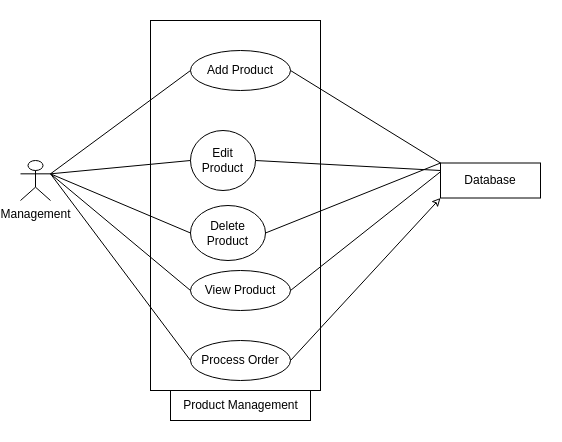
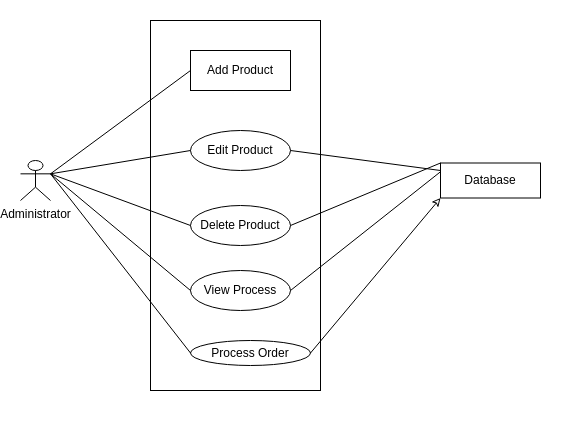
(241, 71) -> (241, 71)
(365, 116) -> none
(223, 161) -> (241, 151)
(36, 215) -> (36, 215)
(228, 233) -> (241, 226)
(241, 291) -> (241, 291)
(241, 361) -> (251, 353)
(241, 406) -> none
